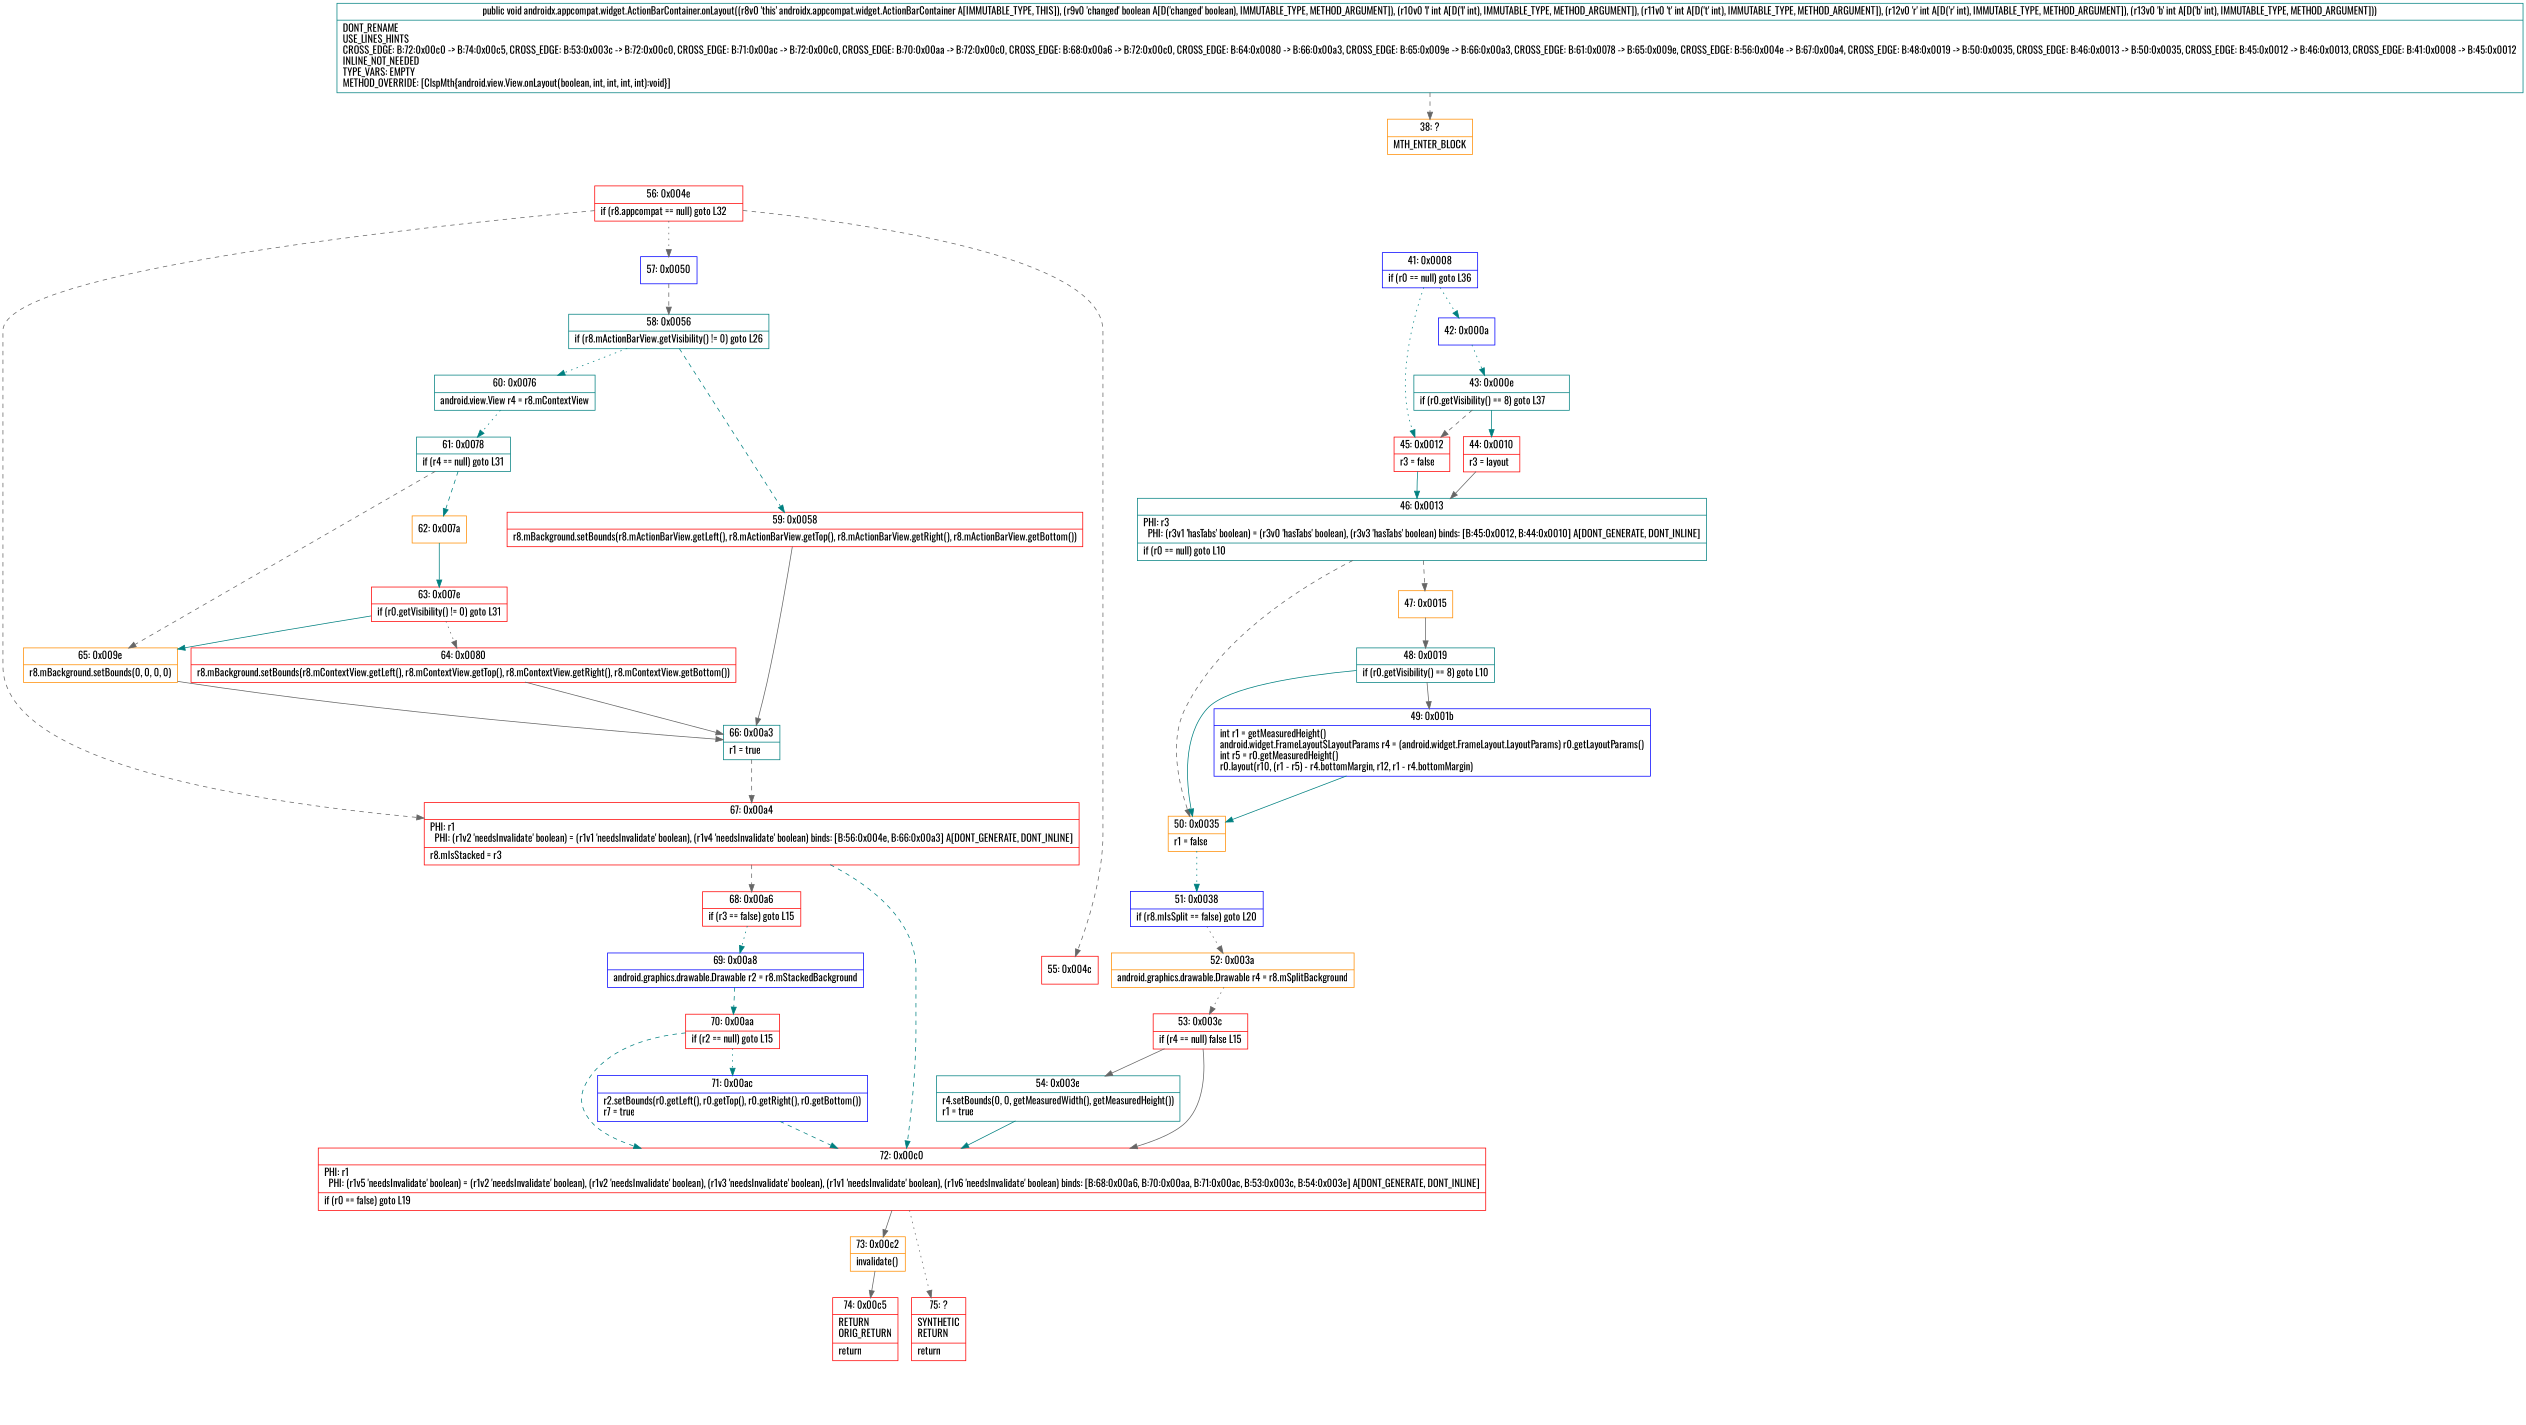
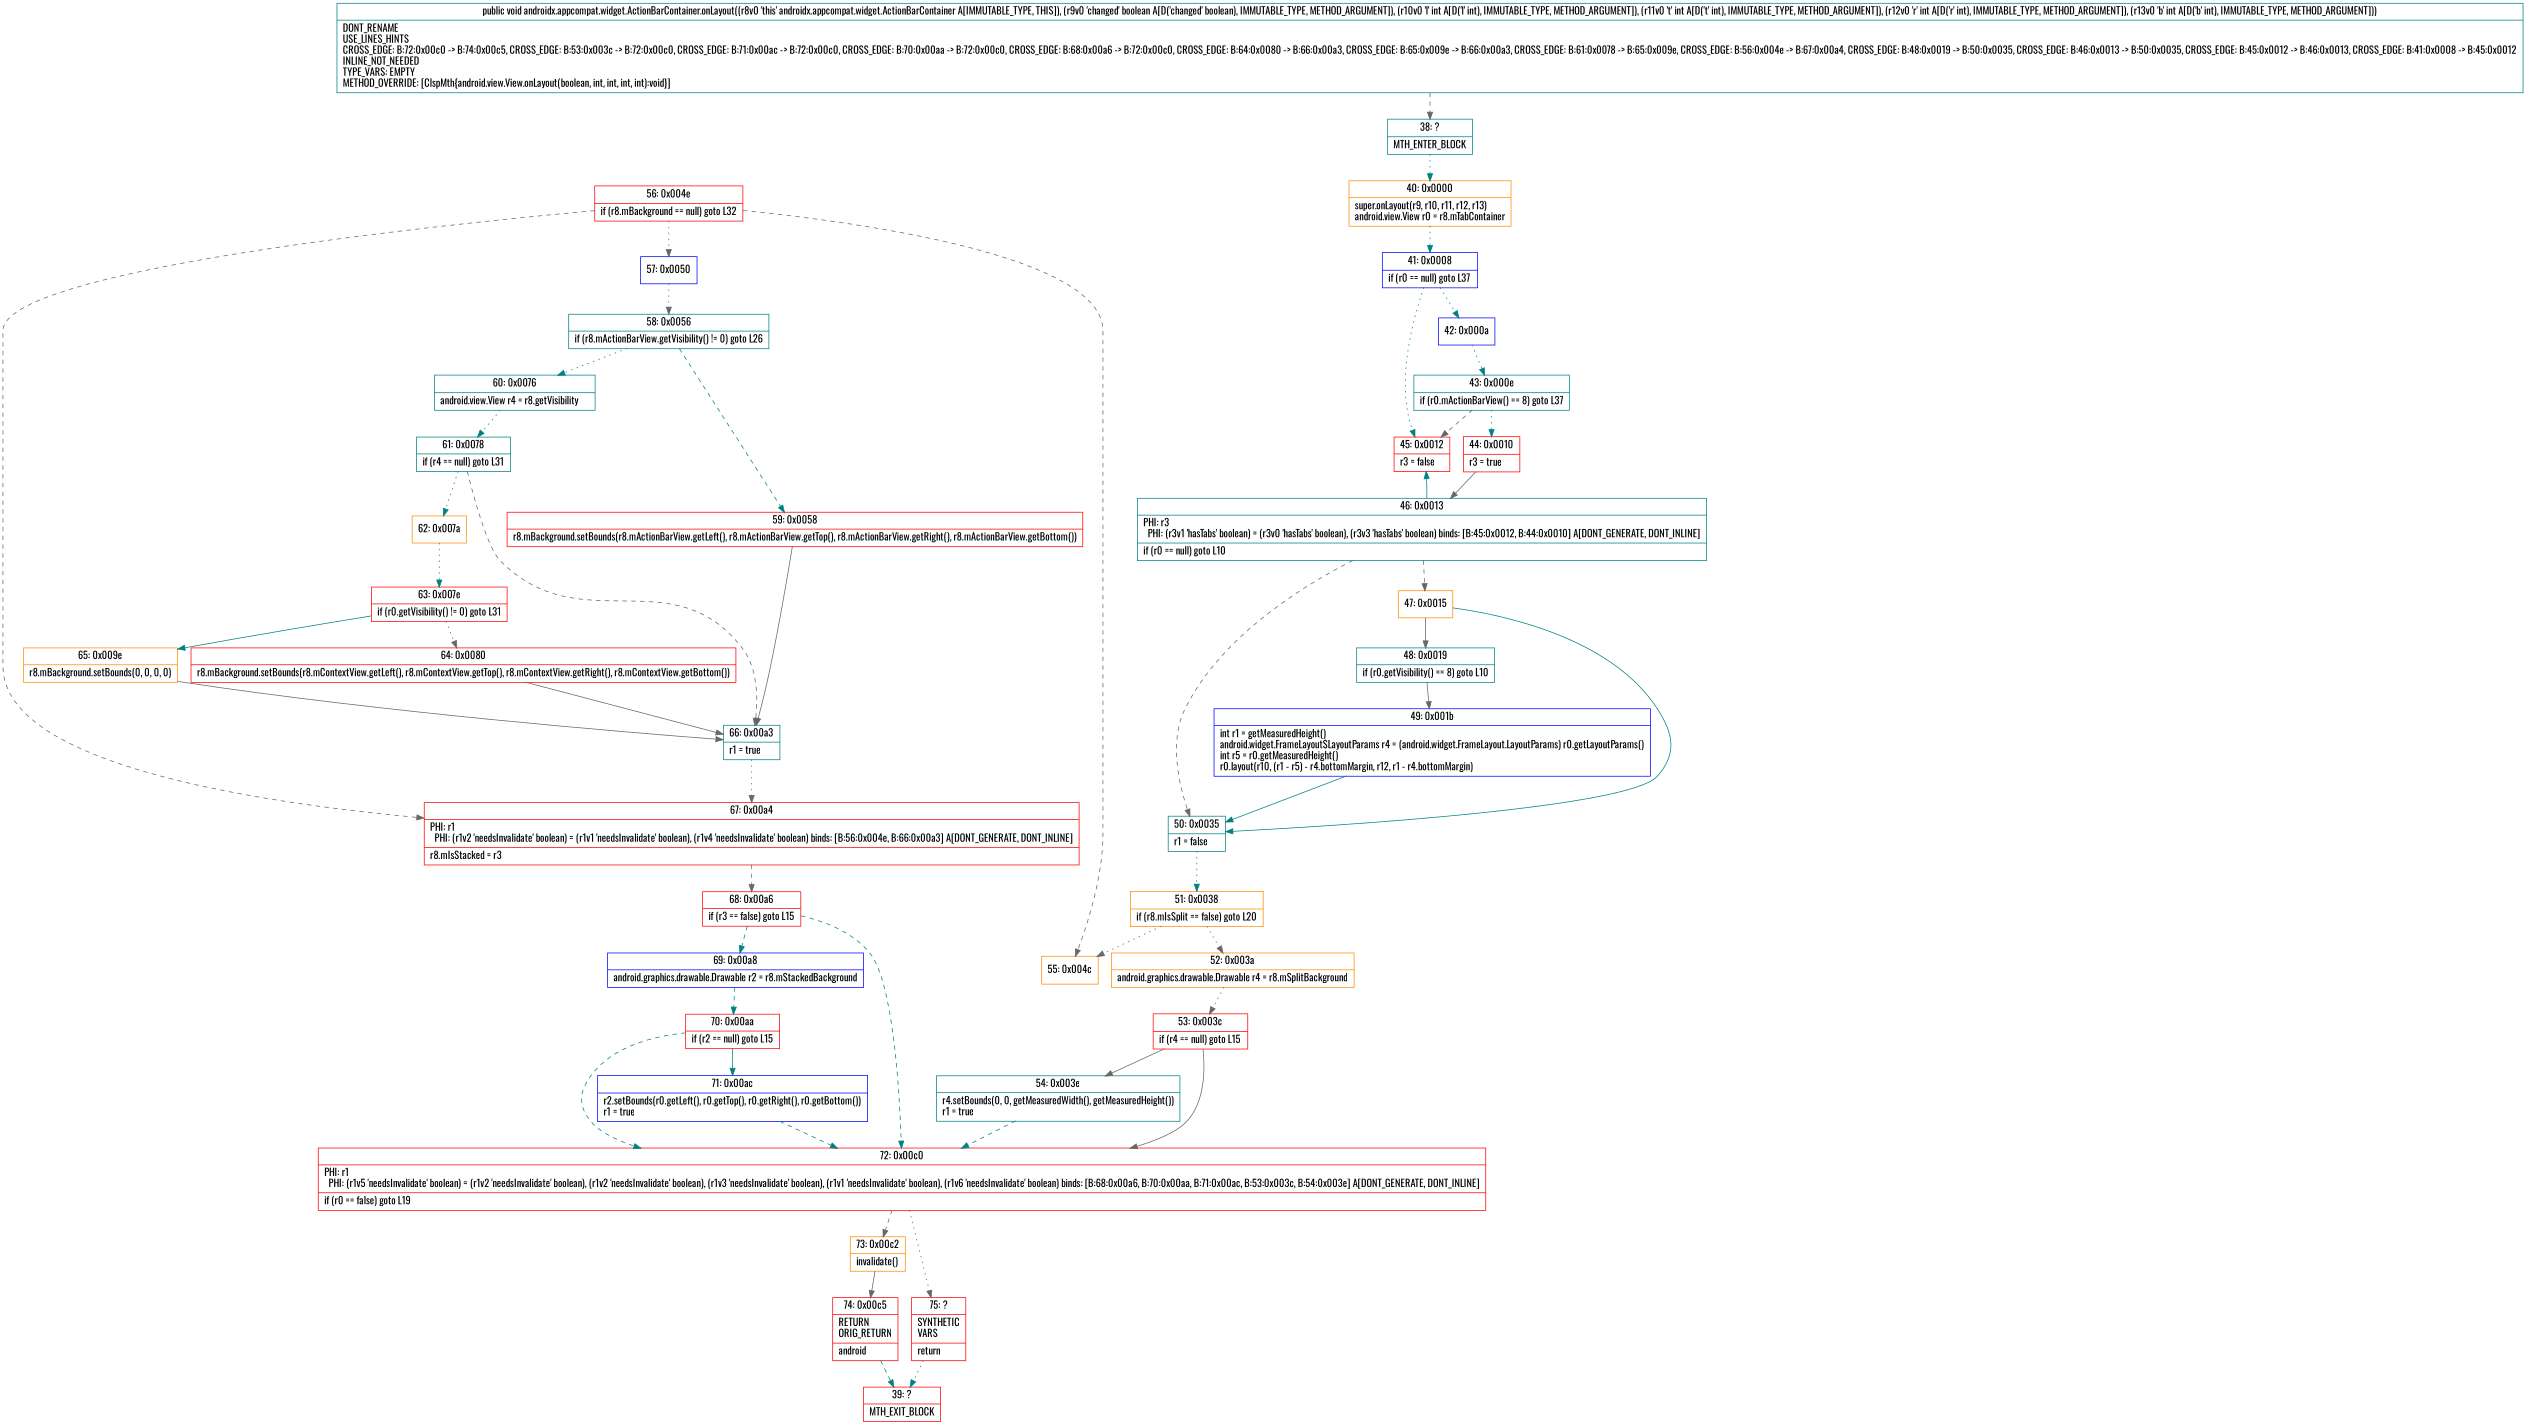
(1430, 137) -> (1430, 137)
none -> (1430, 203)
(664, 212) -> (669, 212)
(1430, 279) -> (1429, 279)
(669, 295) -> (669, 295)
(515, 401) -> (510, 401)
(1483, 401) -> (1492, 401)
(1492, 420) -> (1492, 420)
(1489, 463) -> (1486, 463)
(1417, 481) -> (1427, 489)
(452, 490) -> (452, 490)
(285, 558) -> (612, 601)
(439, 561) -> (439, 561)
(1229, 695) -> (1600, 796)
(752, 777) -> (752, 777)
(1197, 834) -> (1197, 834)
(1197, 909) -> (1197, 909)
(745, 936) -> (745, 936)
none -> (1132, 940)
(1070, 970) -> (1070, 970)
(916, 984) -> (888, 1006)
(1200, 1040) -> (1200, 1040)
(733, 1058) -> (733, 1058)
(619, 1112) -> (619, 1112)
(992, 1133) -> (992, 1133)
(889, 1220) -> (889, 1220)
(933, 1334) -> (928, 1334)
(850, 1352) -> (852, 1352)
none -> (902, 1404)
